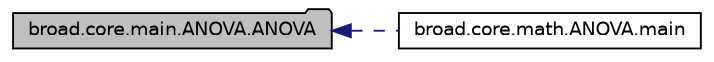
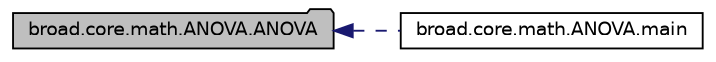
(172, 31) -> (173, 31)
